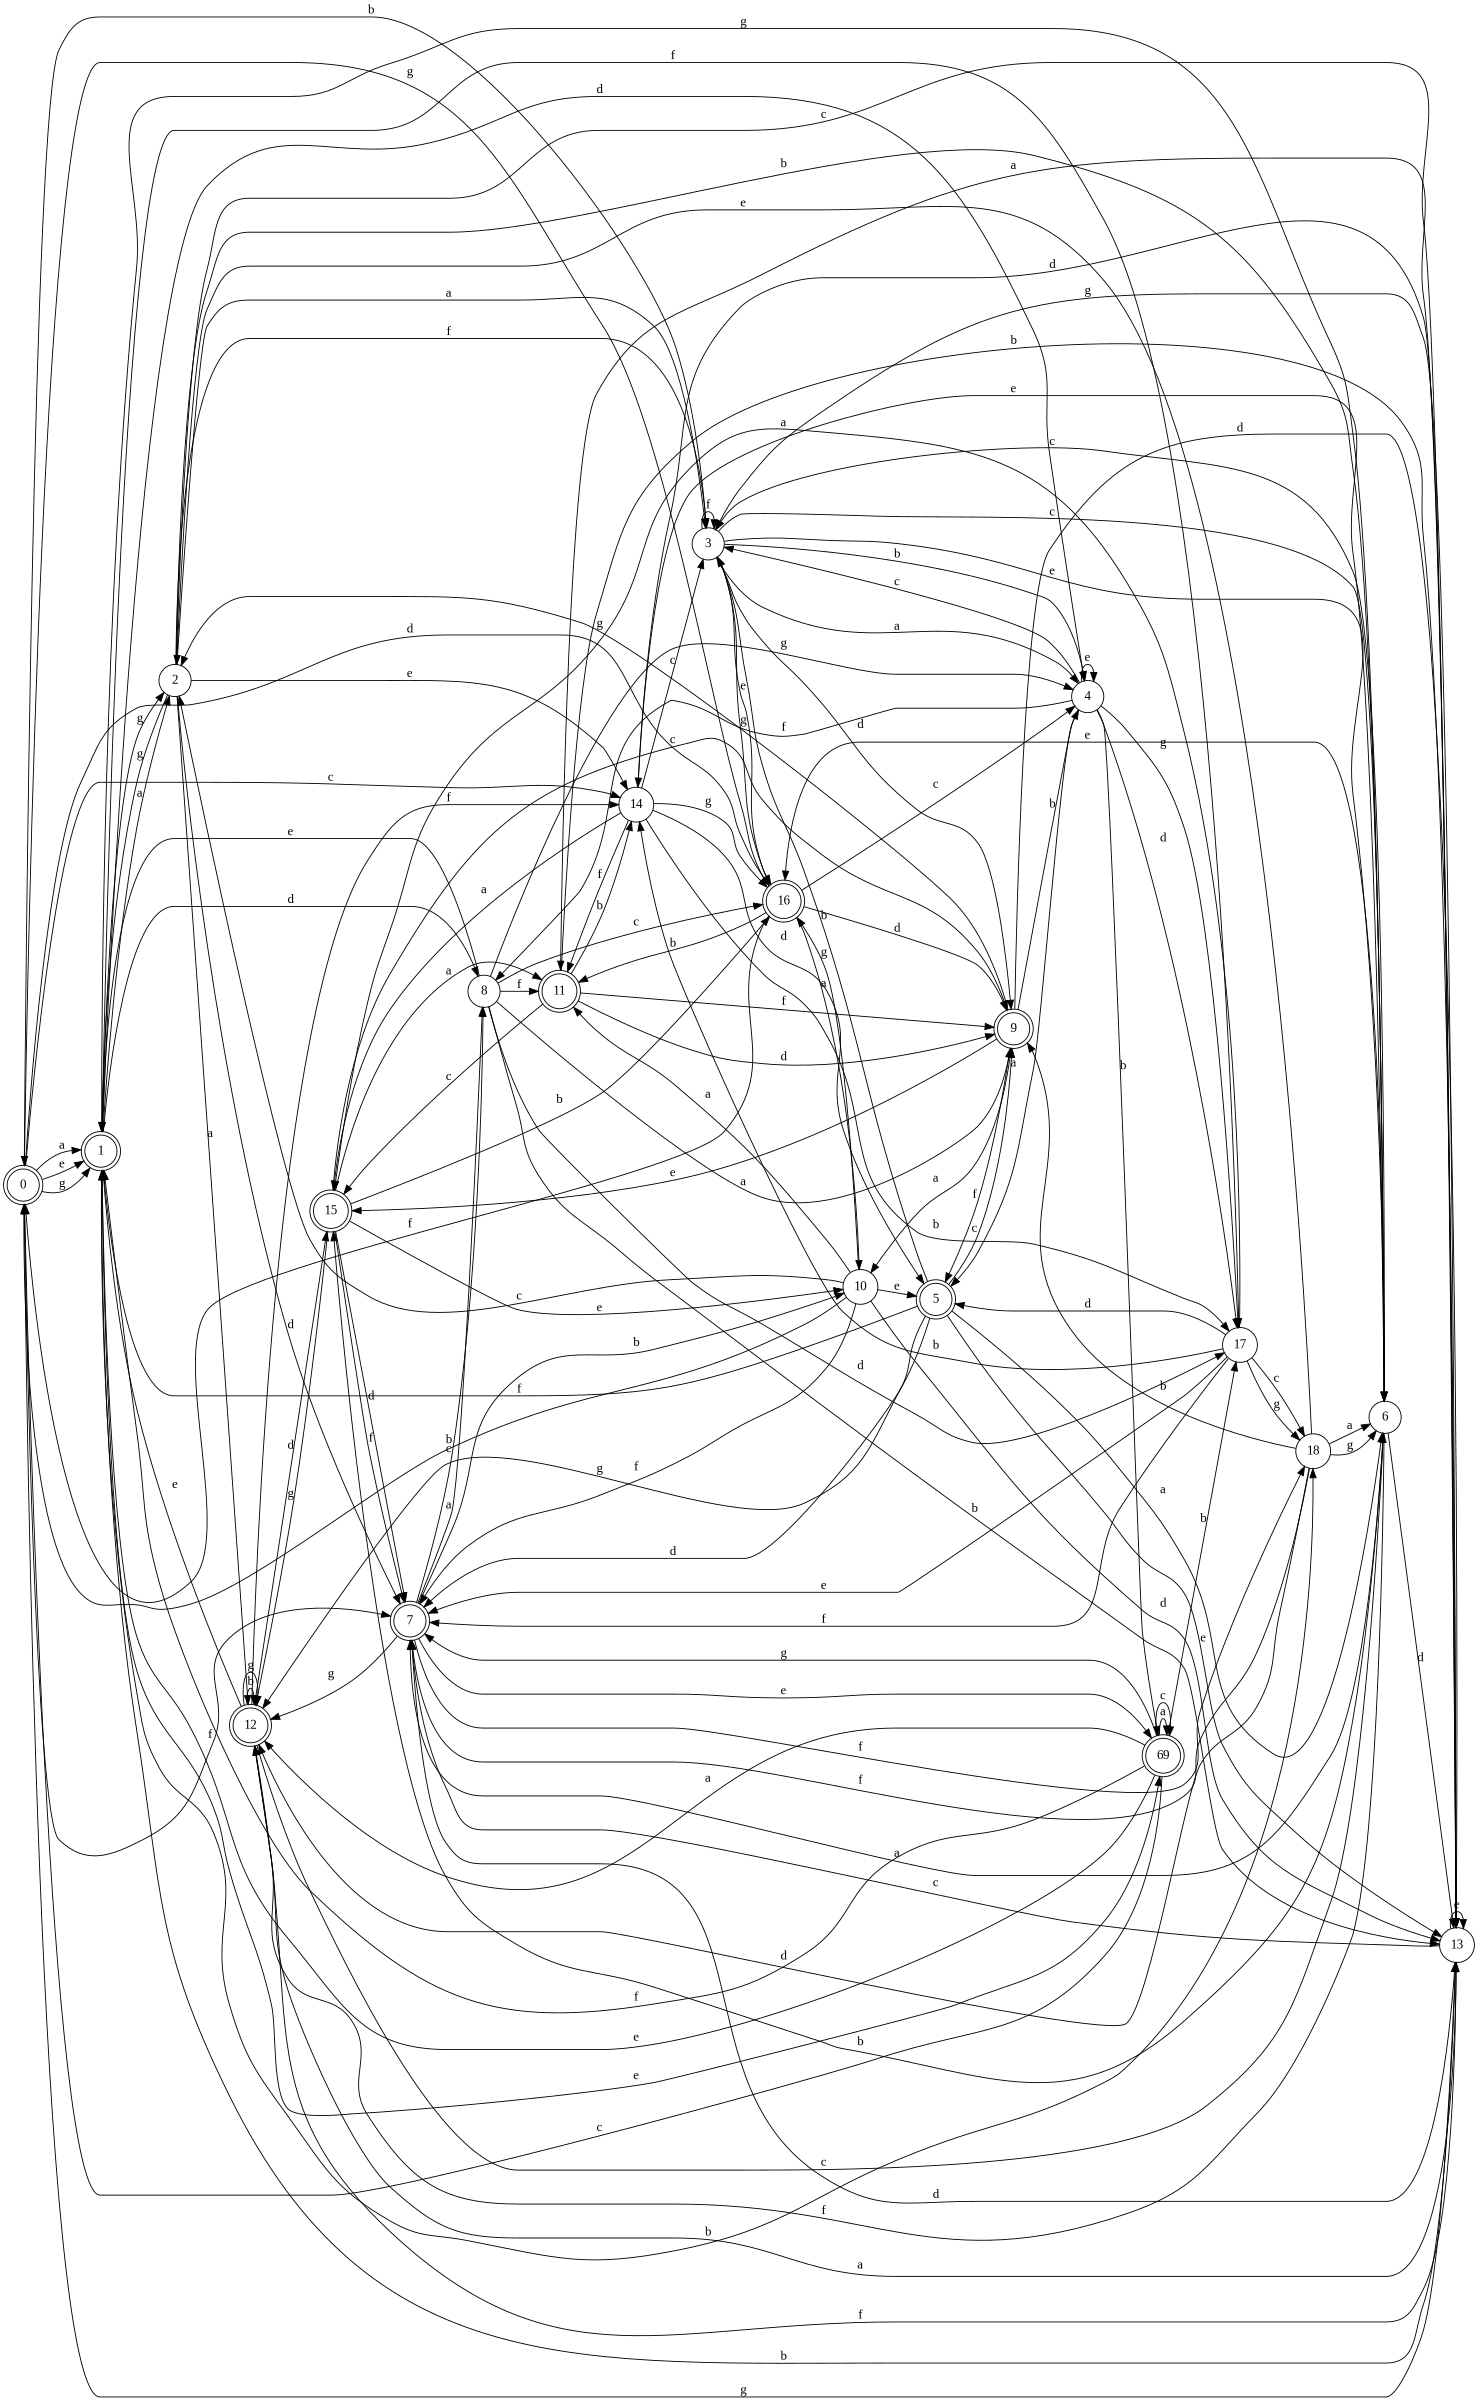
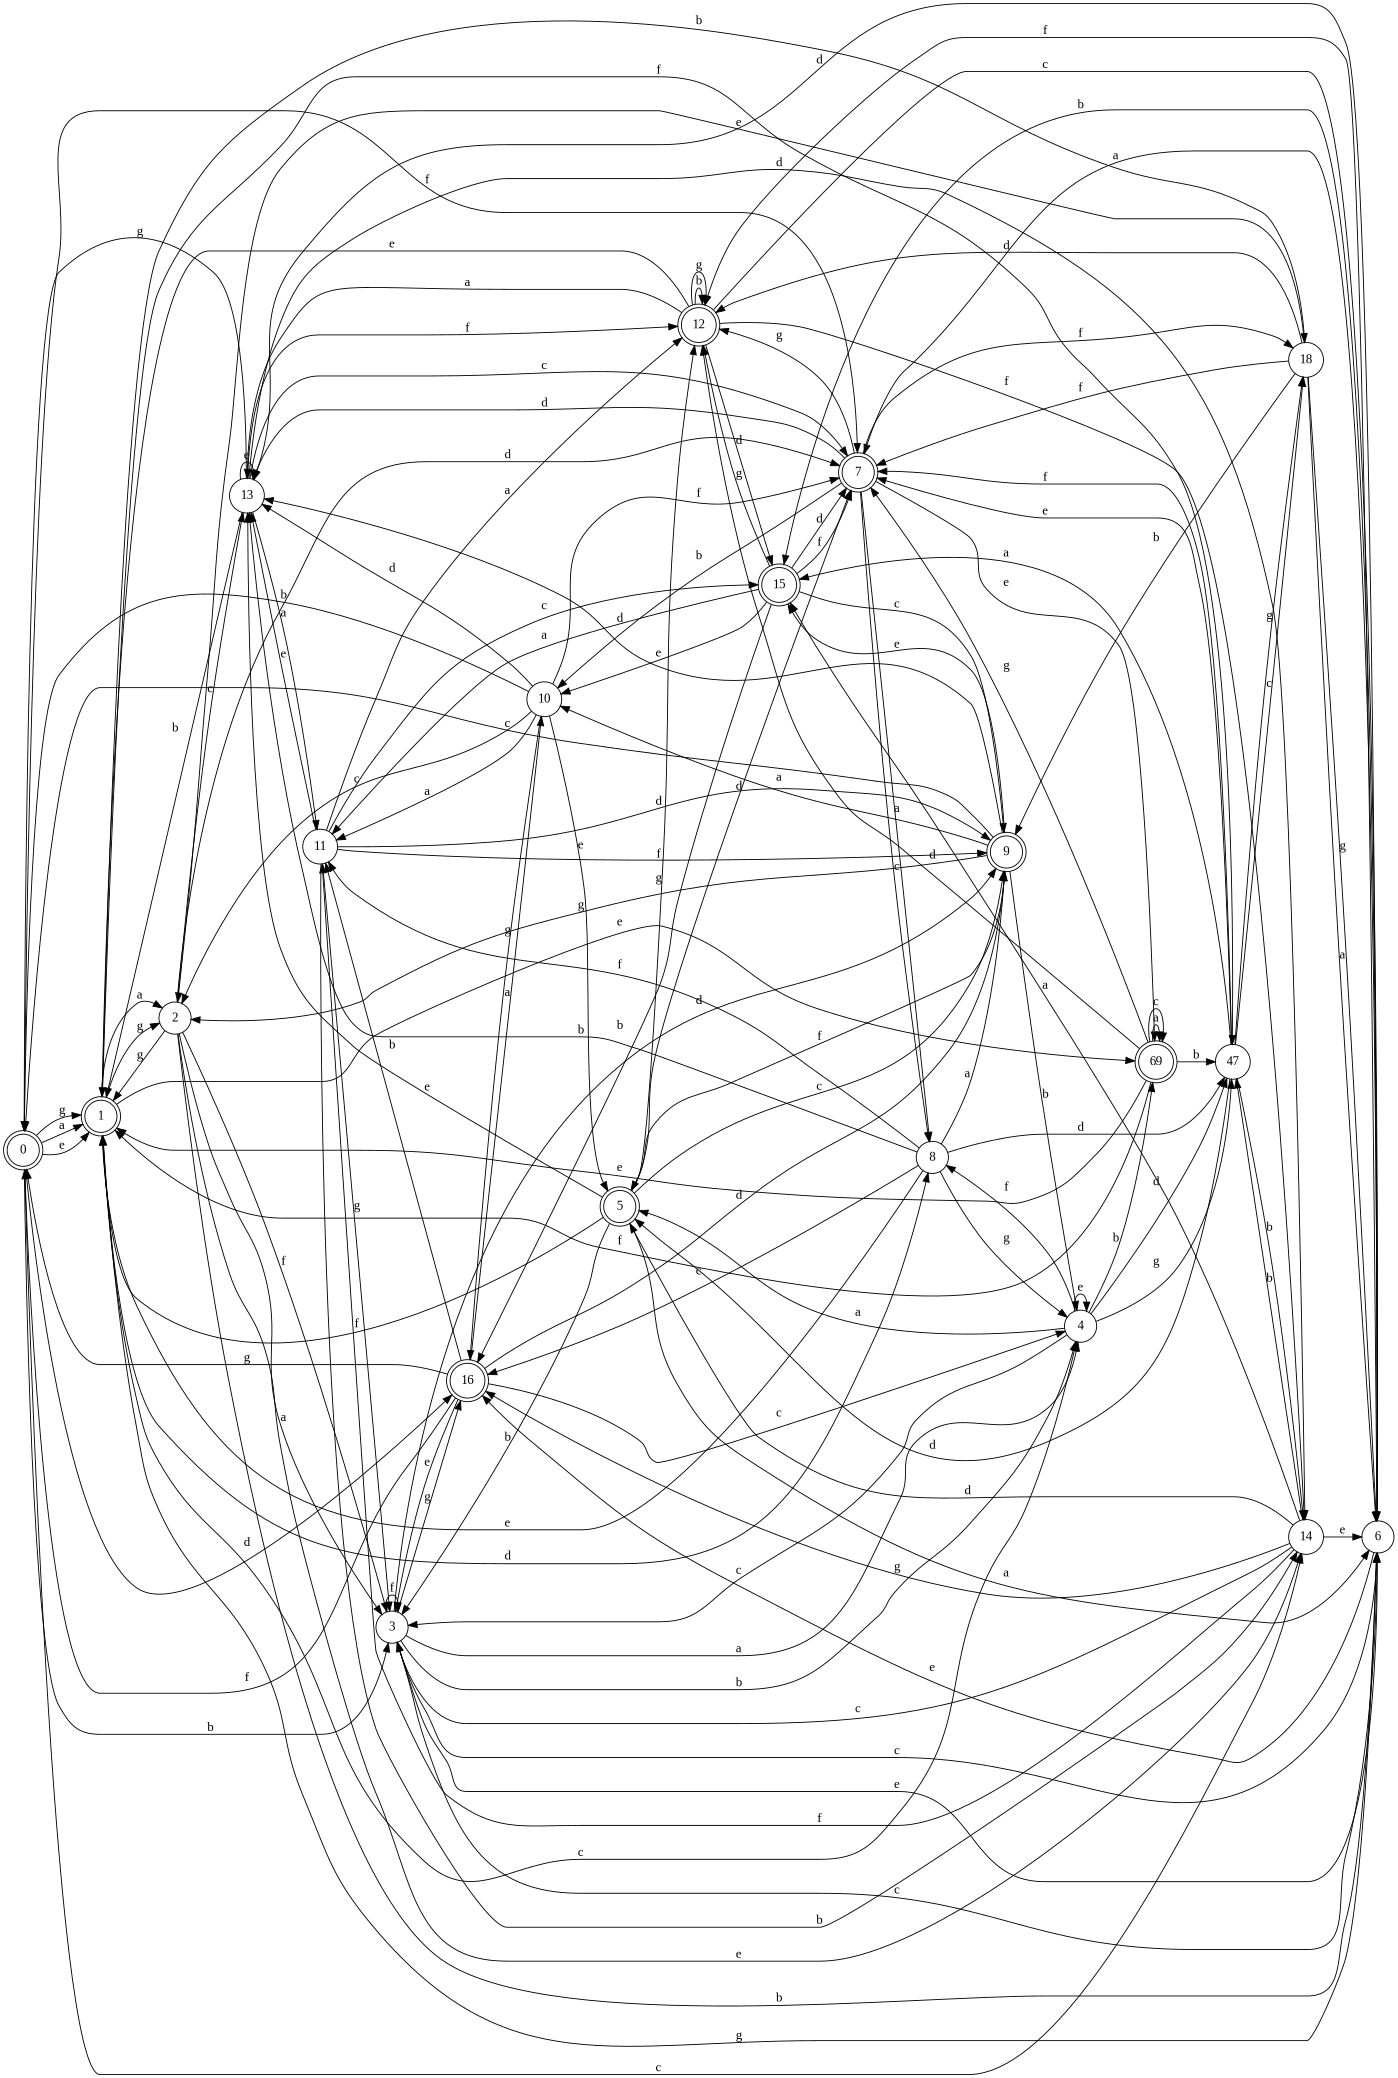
(600, 90) -> (581, 1853)
(1414, 313) -> (356, 1233)
(1014, 341) -> (284, 654)
(559, 991) -> (320, 847)
(212, 1196) -> (448, 569)
(1240, 1345) -> (1233, 1062)
(708, 1779) -> (932, 855)
(226, 2195) -> (337, 693)
